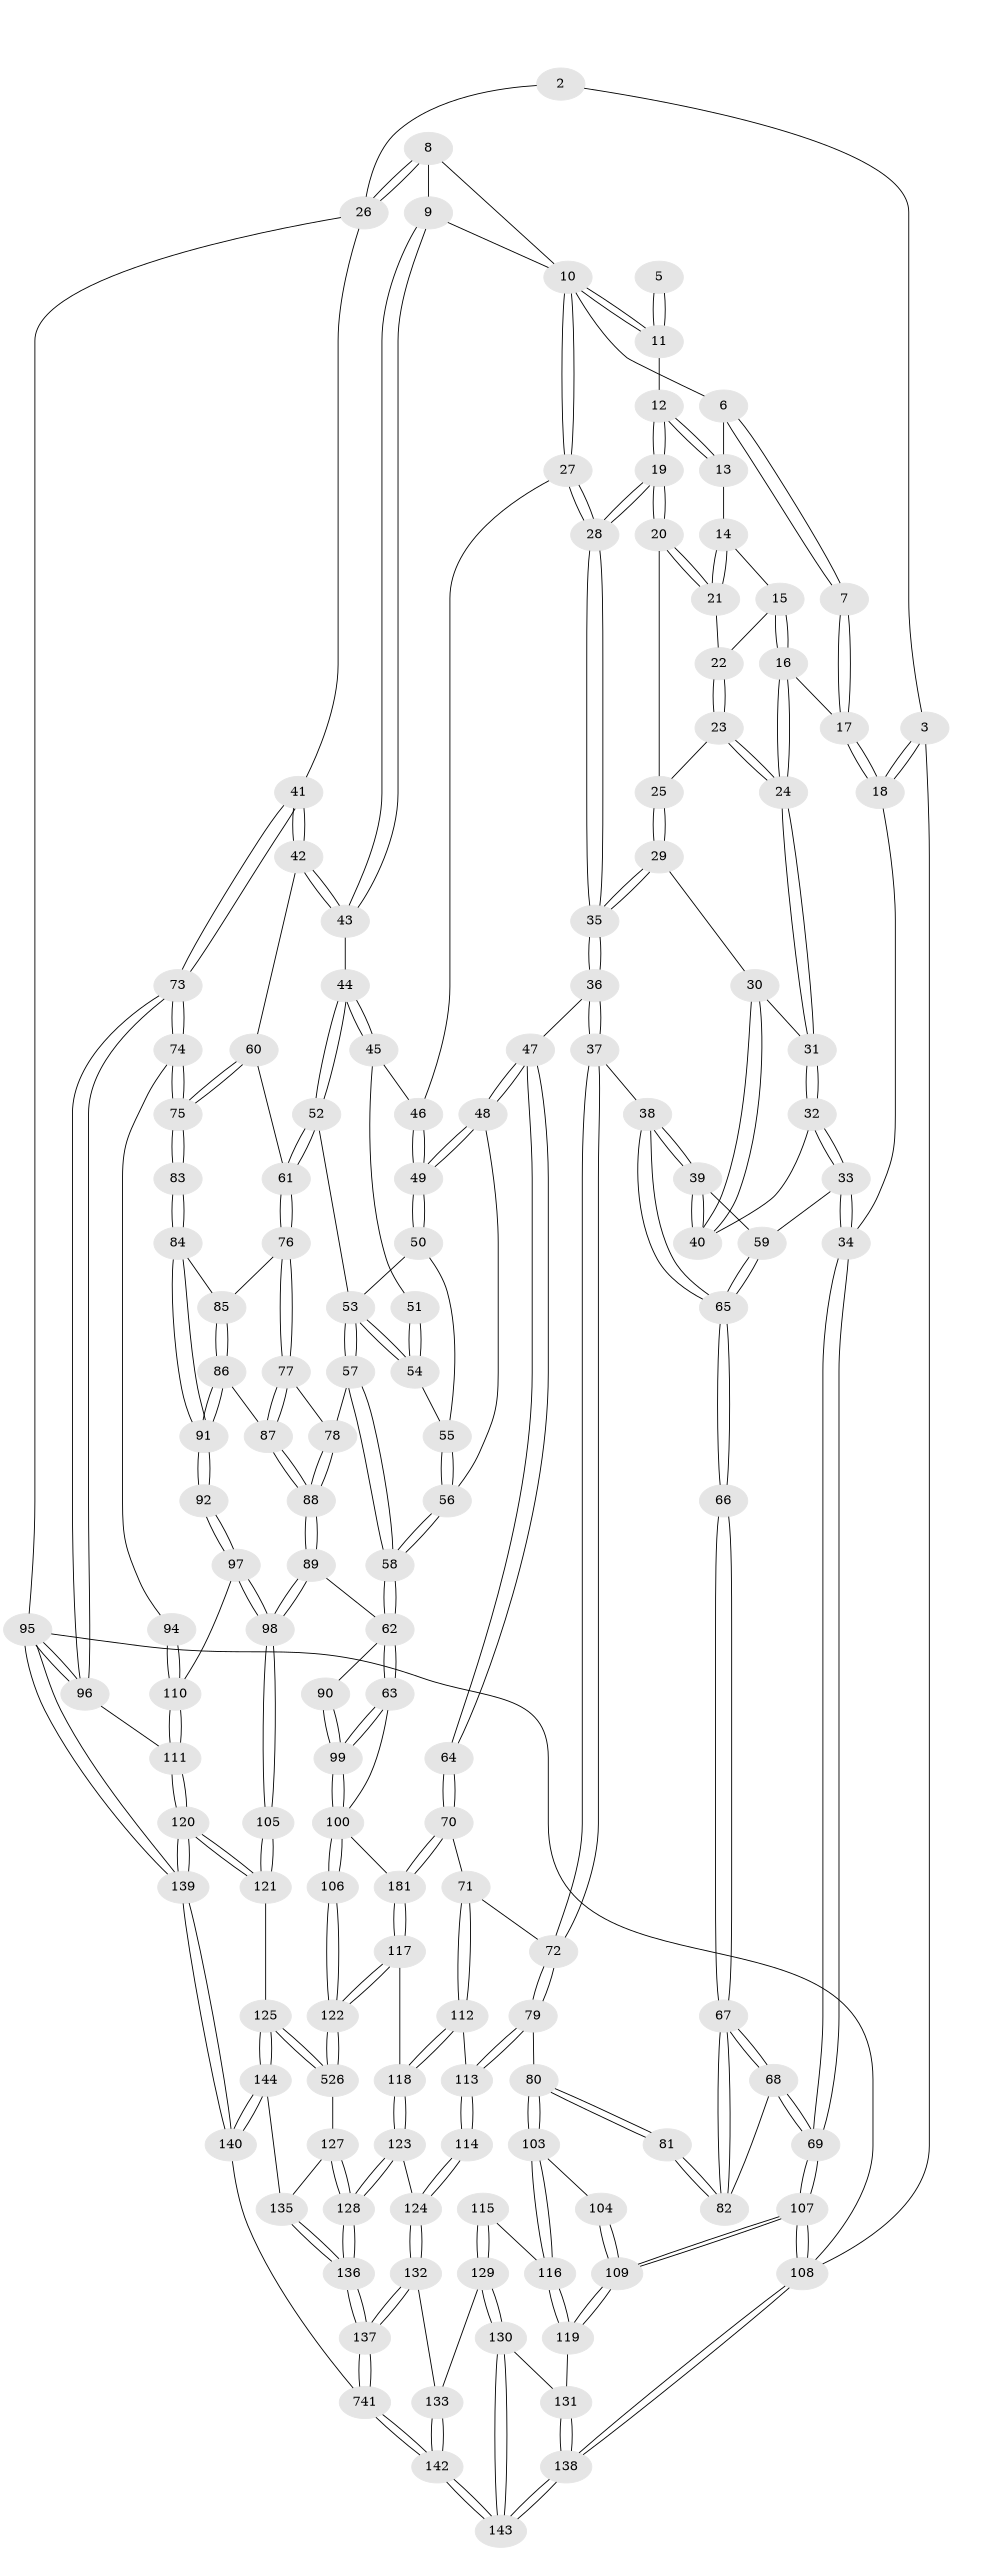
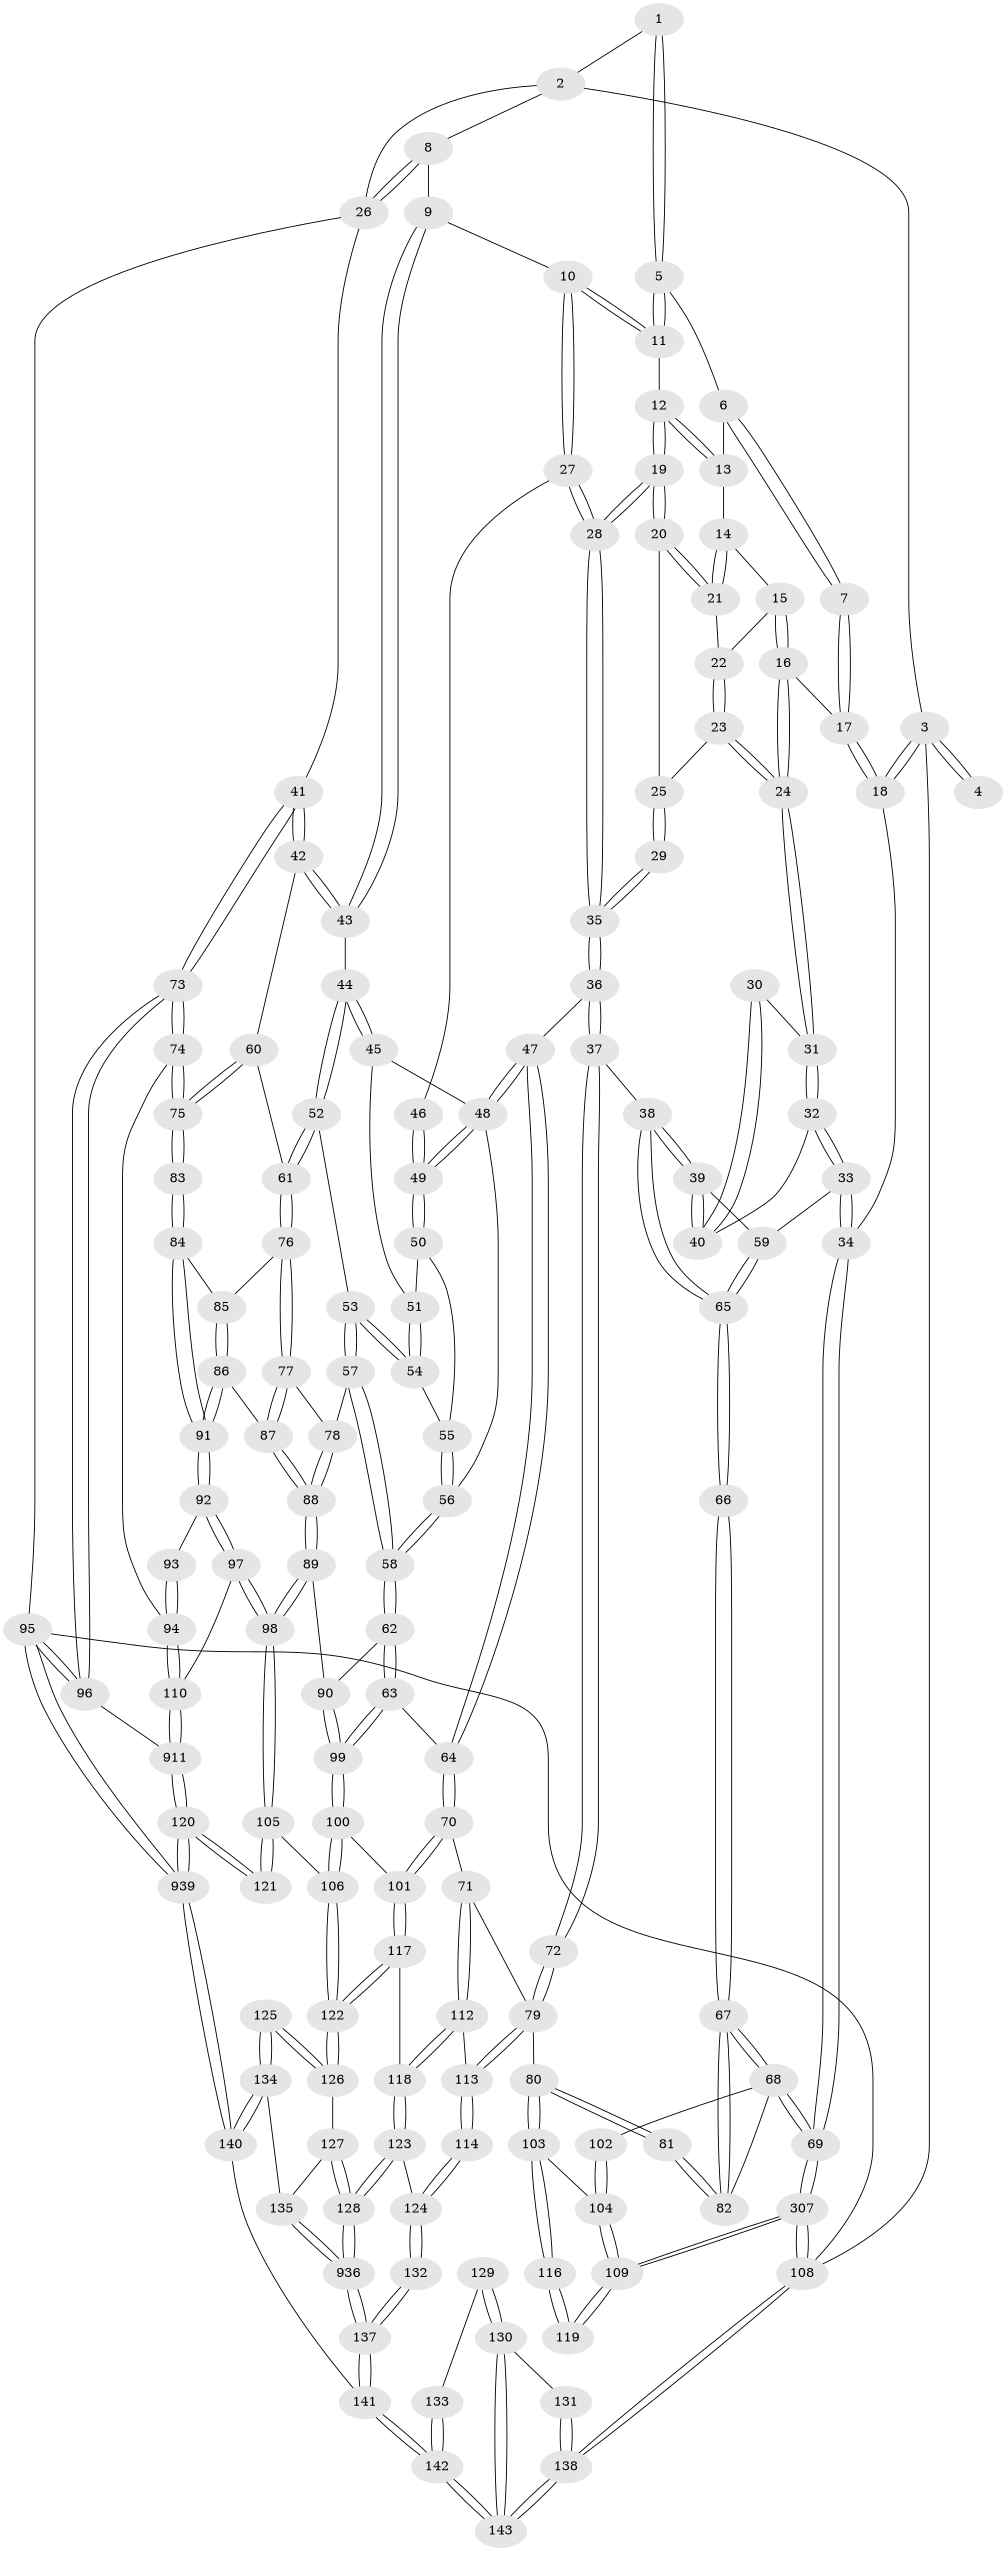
none -> (659, 20)
(498, 213) -> (495, 116)
(628, 359) -> (698, 339)
none -> (979, 792)
(707, 921) -> none
(396, 1082) -> (425, 1080)
(385, 1276) -> (417, 1276)
none -> (172, 1565)
(351, 1598) -> (318, 1630)
(175, 1758) -> (175, 1758)
(375, 1762) -> (420, 1726)
none -> (301, 1855)
(183, 1887) -> (183, 1887)
(400, 1887) -> (400, 1887)
(510, 1920) -> (500, 1952)
(266, 1952) -> none
(266, 2080) -> (266, 2080)
(333, 2080) -> (333, 2080)
none -> (601, 2145)
(483, 2209) -> none
(802, 2209) -> (802, 2209)
(349, 2274) -> (349, 2274)
(427, 2338) -> none
(567, 2370) -> none
(365, 2402) -> (365, 2402)
